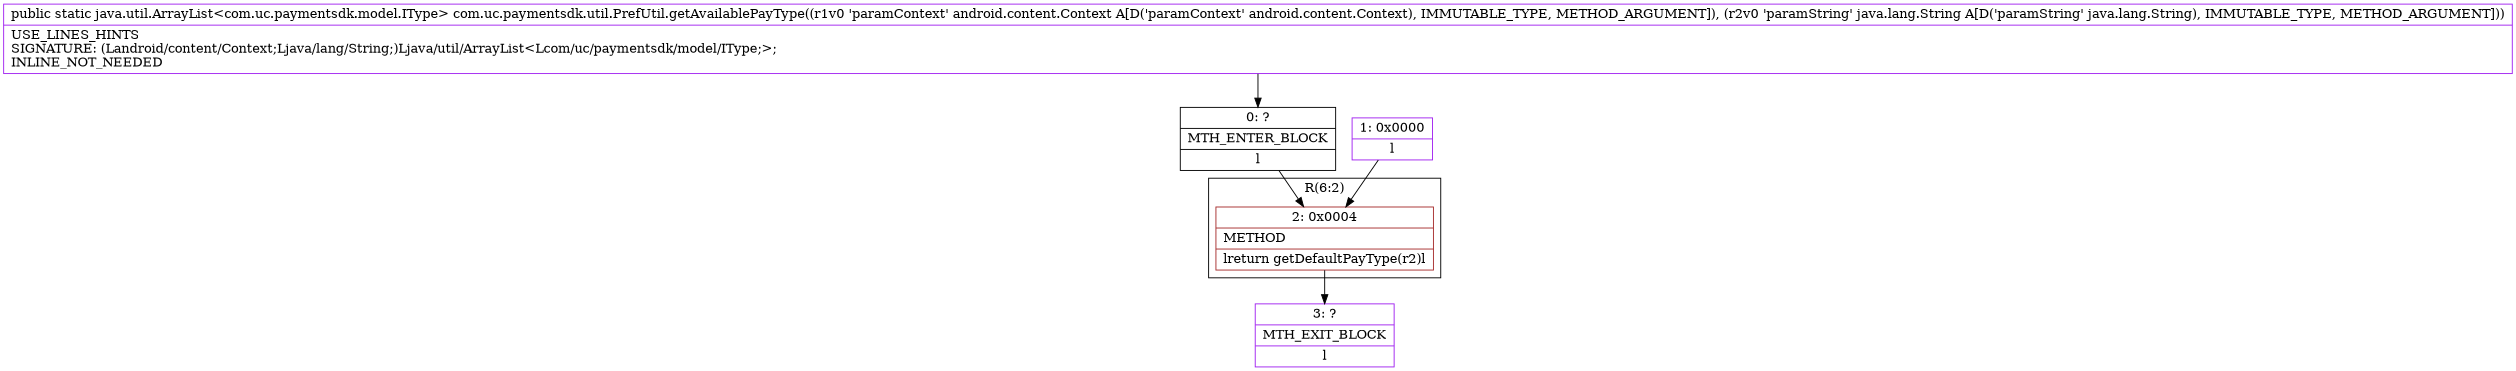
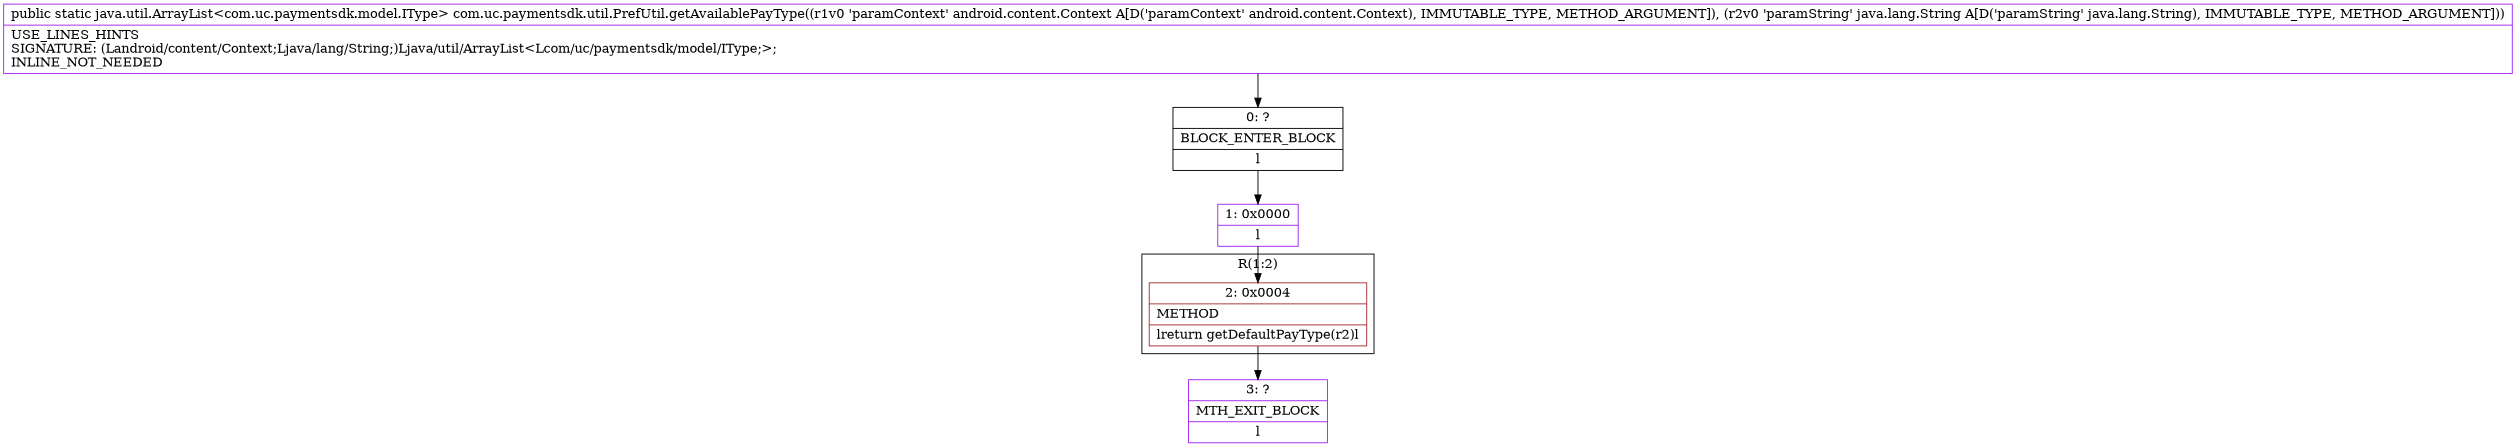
(1258, 138) -> (1258, 138)
(1289, 185) -> (1258, 183)
(1325, 189) -> (1258, 265)
